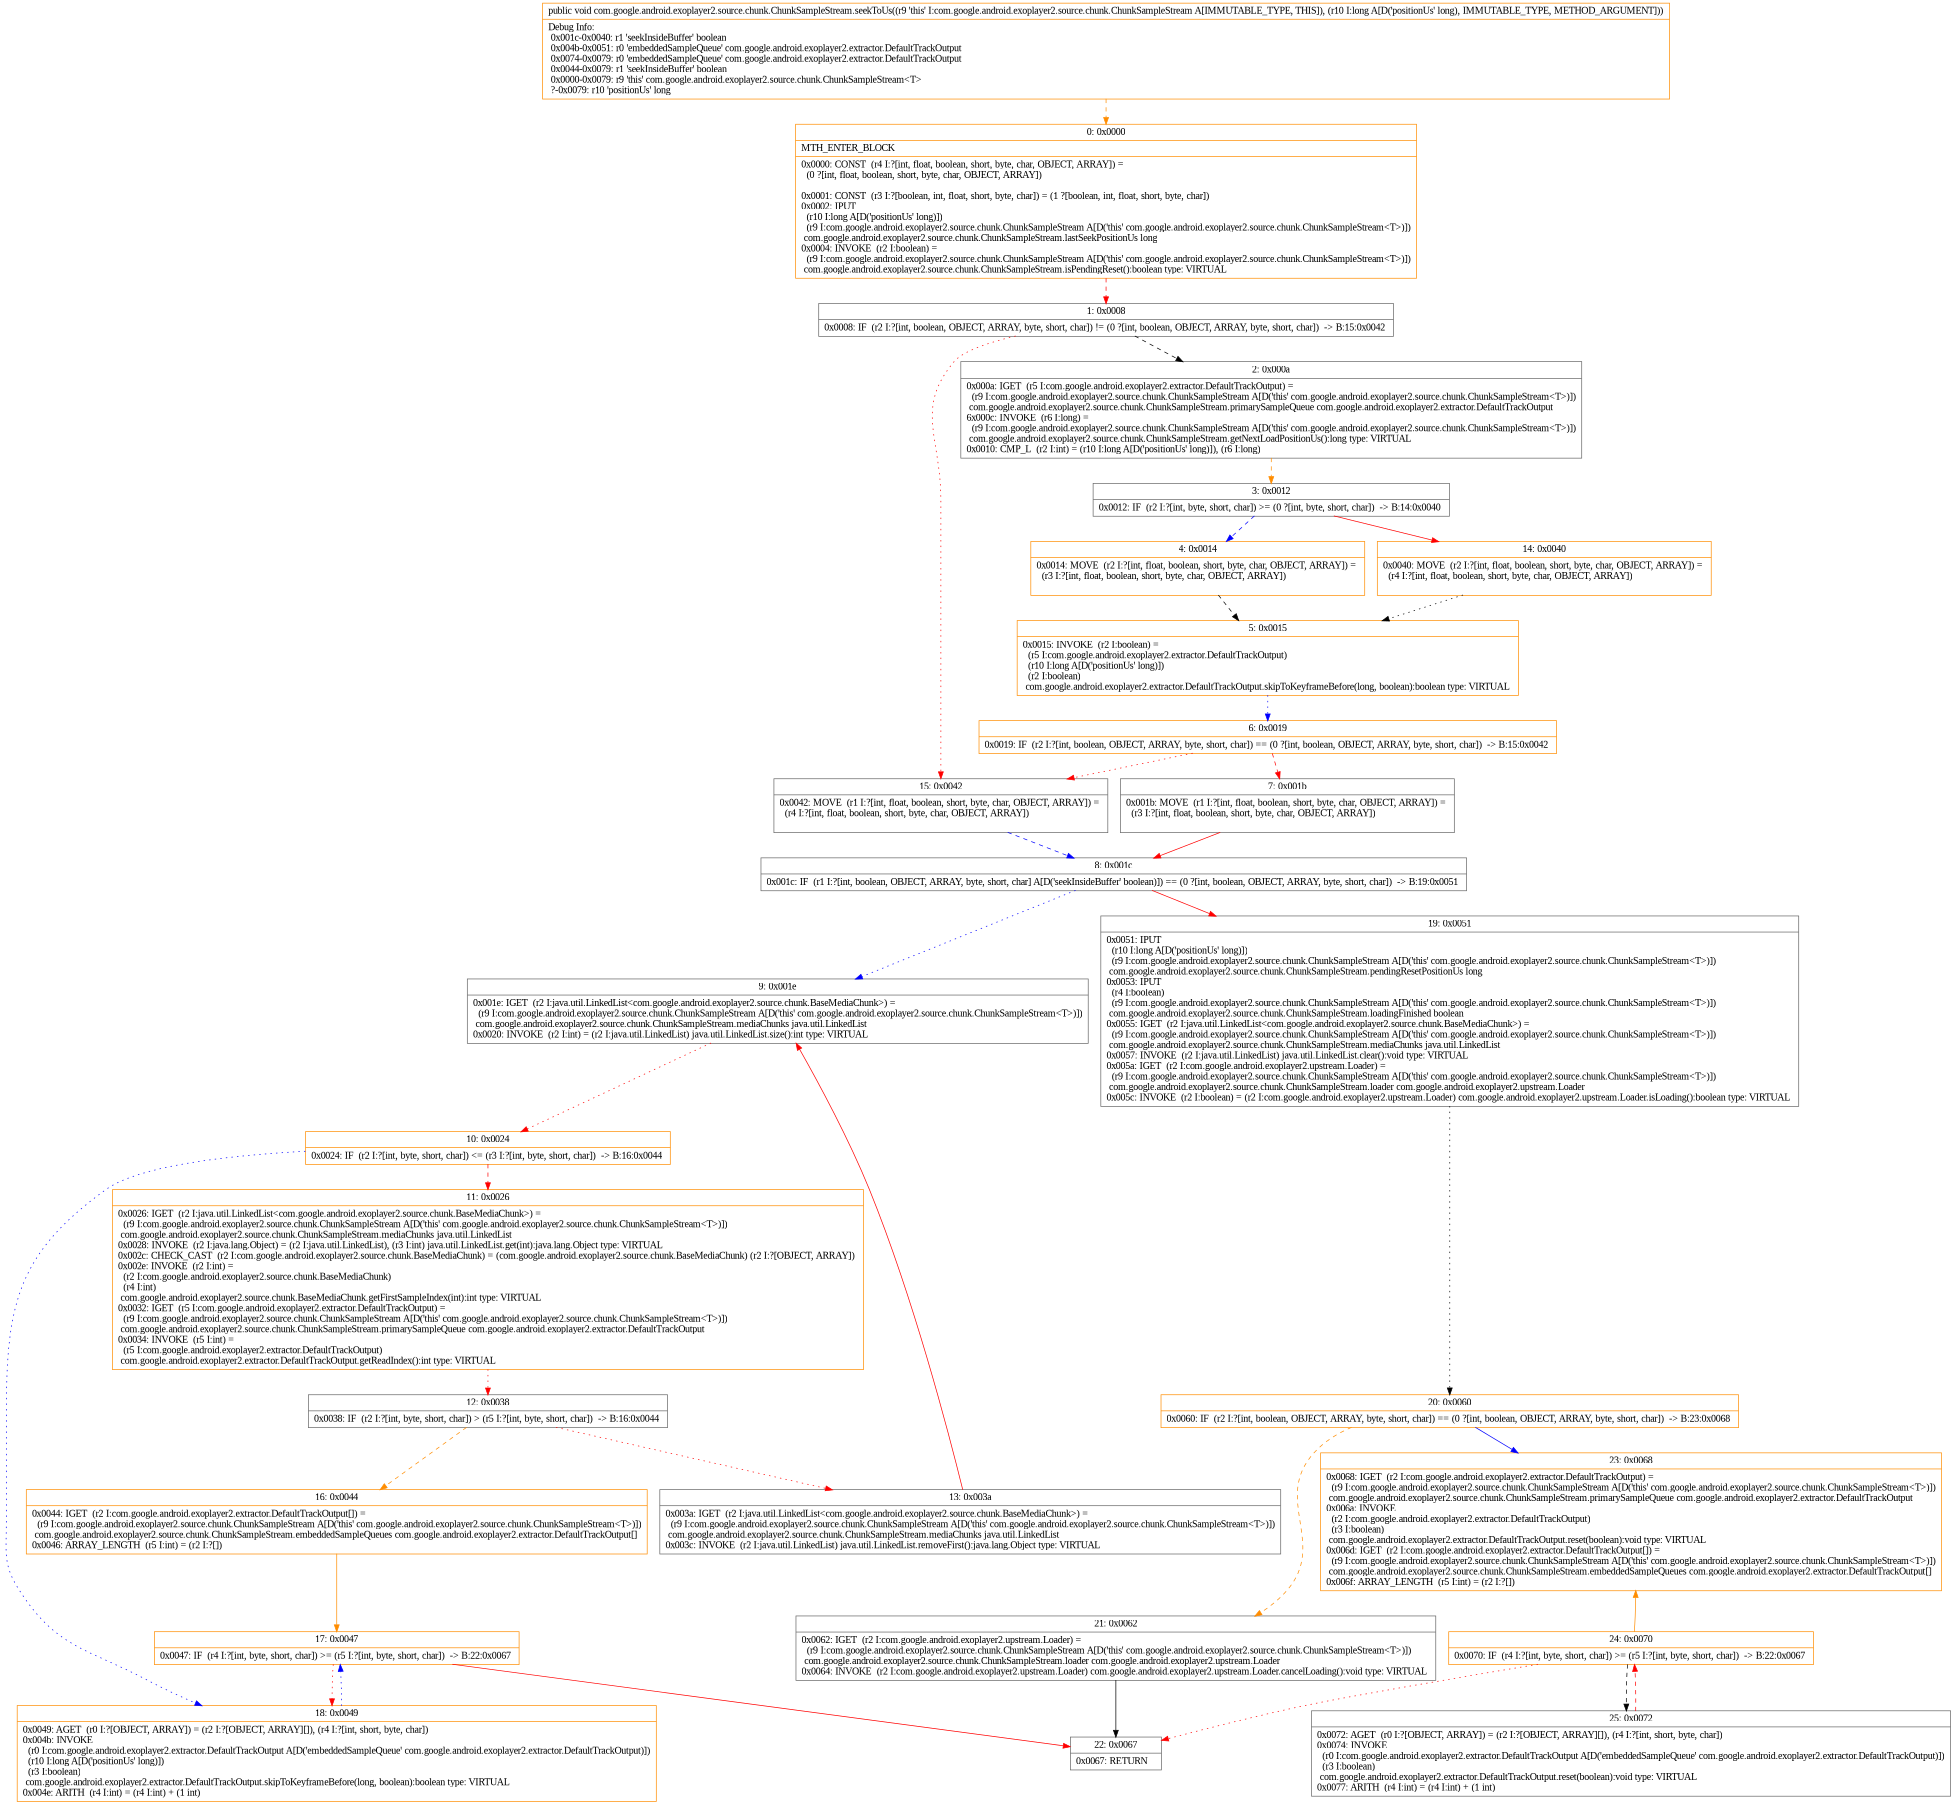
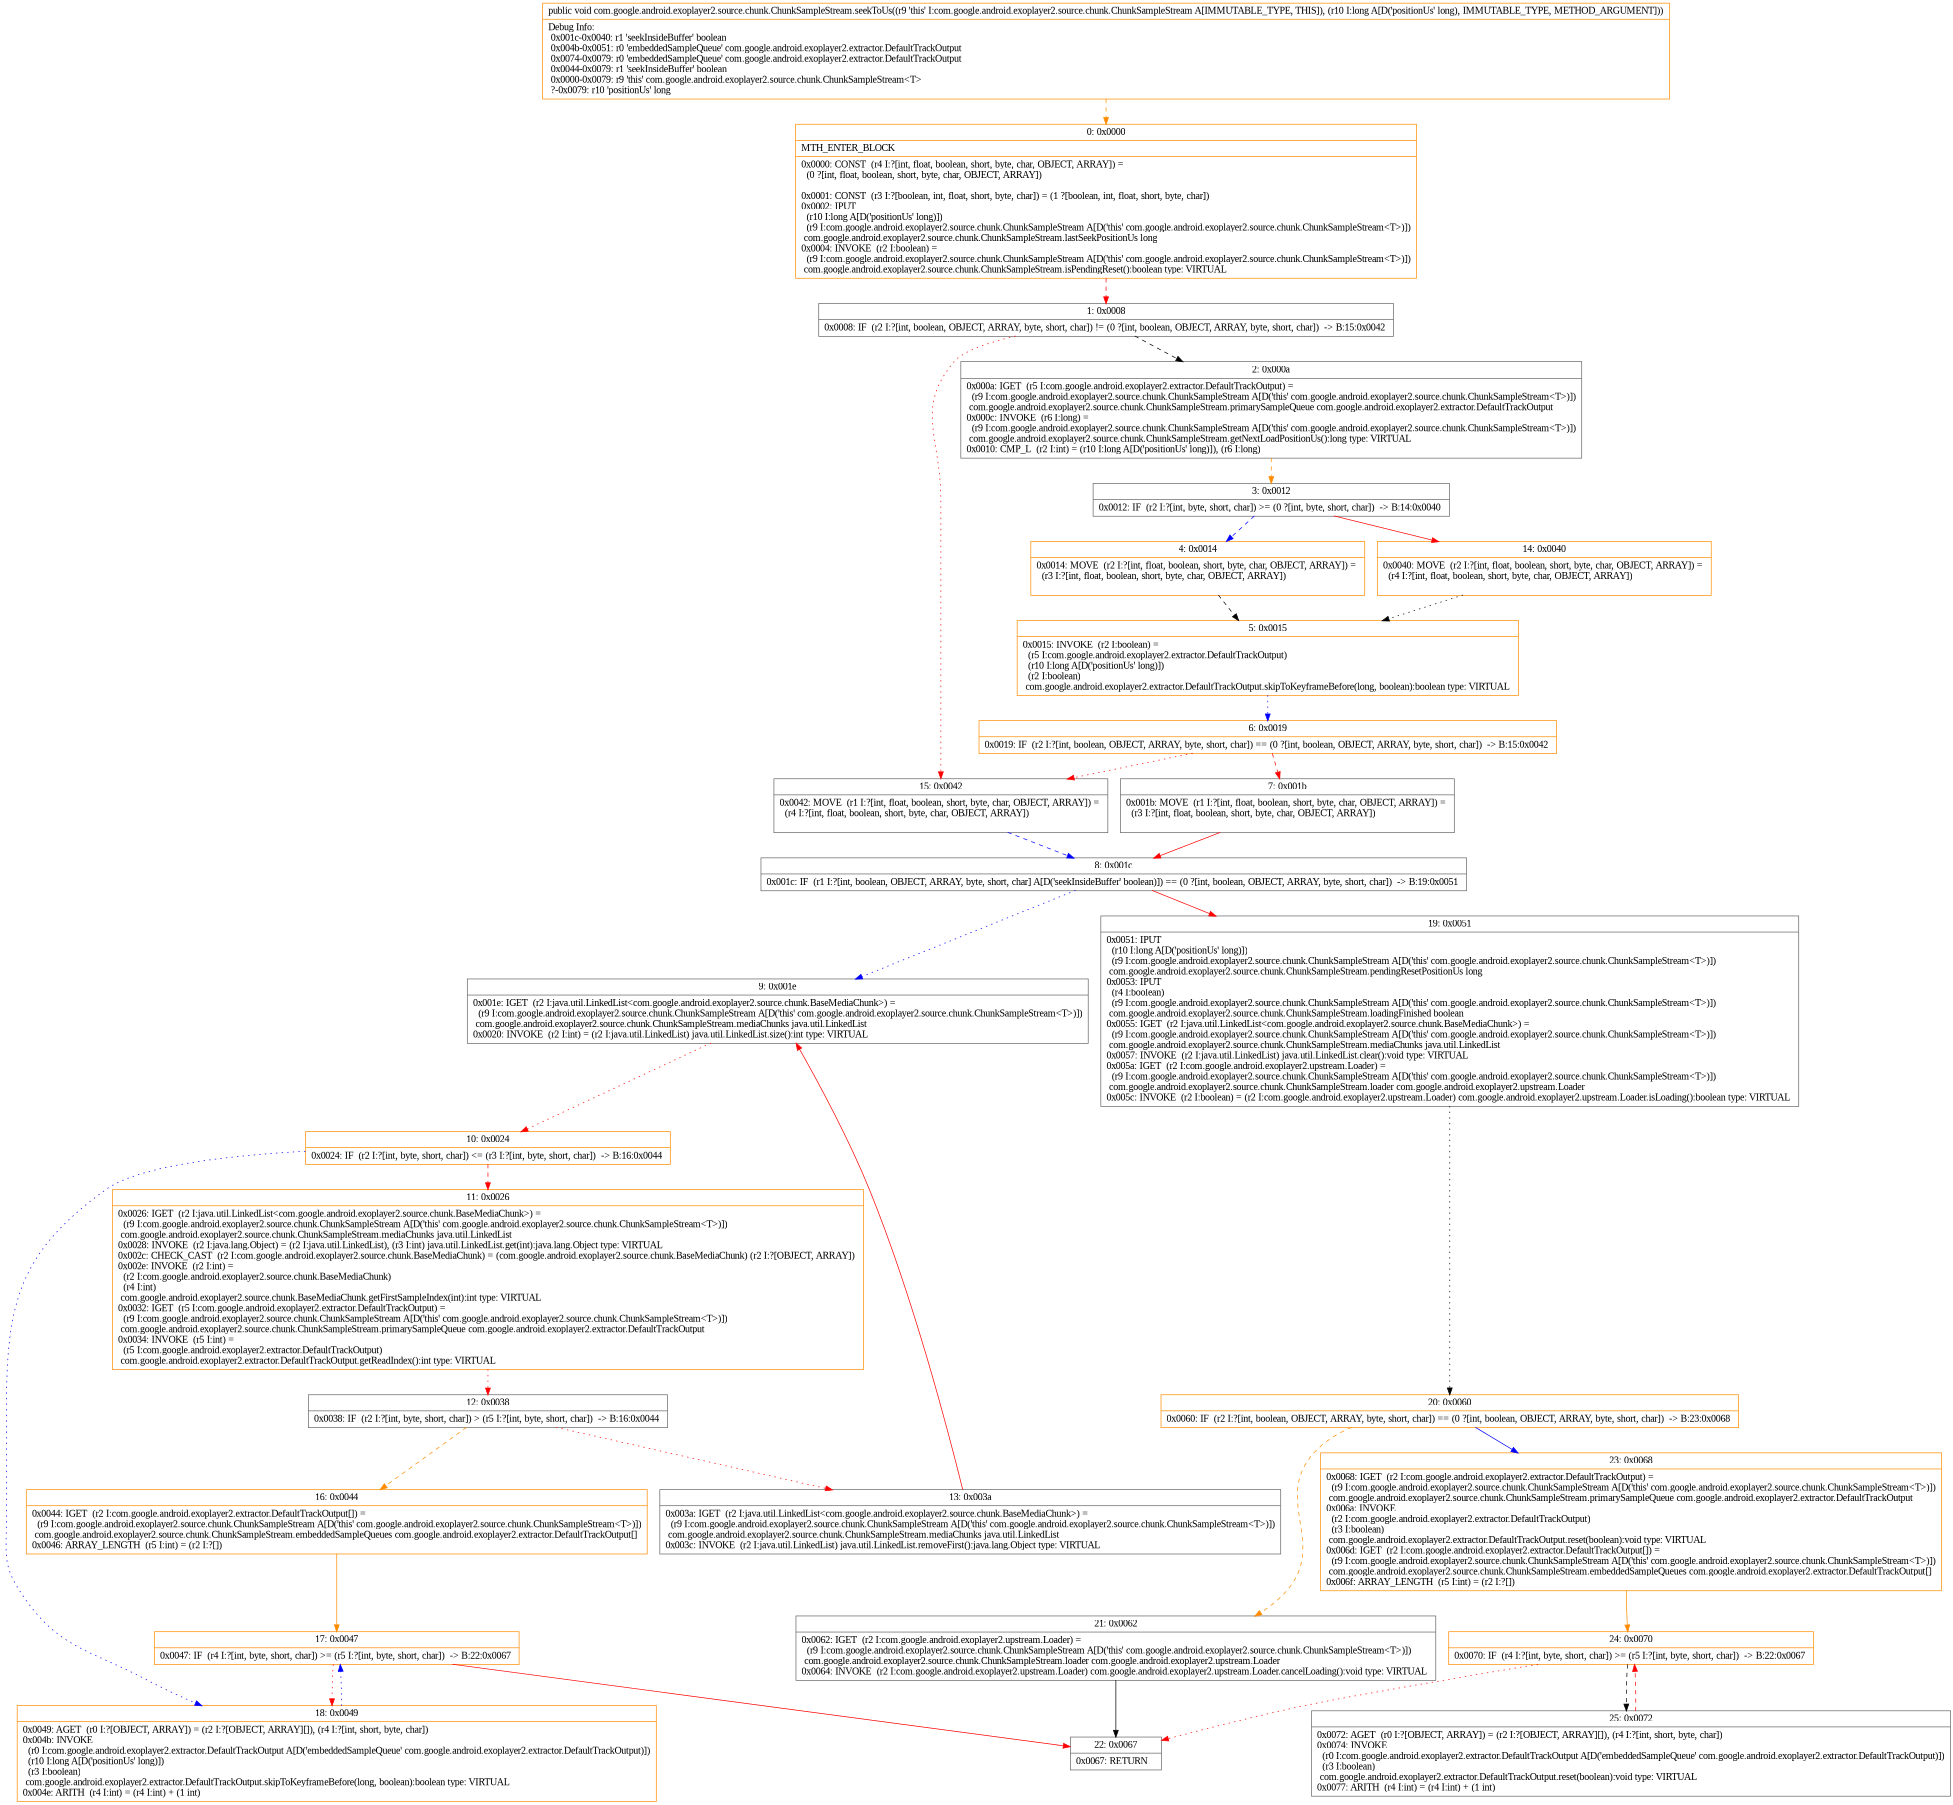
(1029, 418) -> (1029, 418)
(1635, 1615) -> (1627, 1608)
